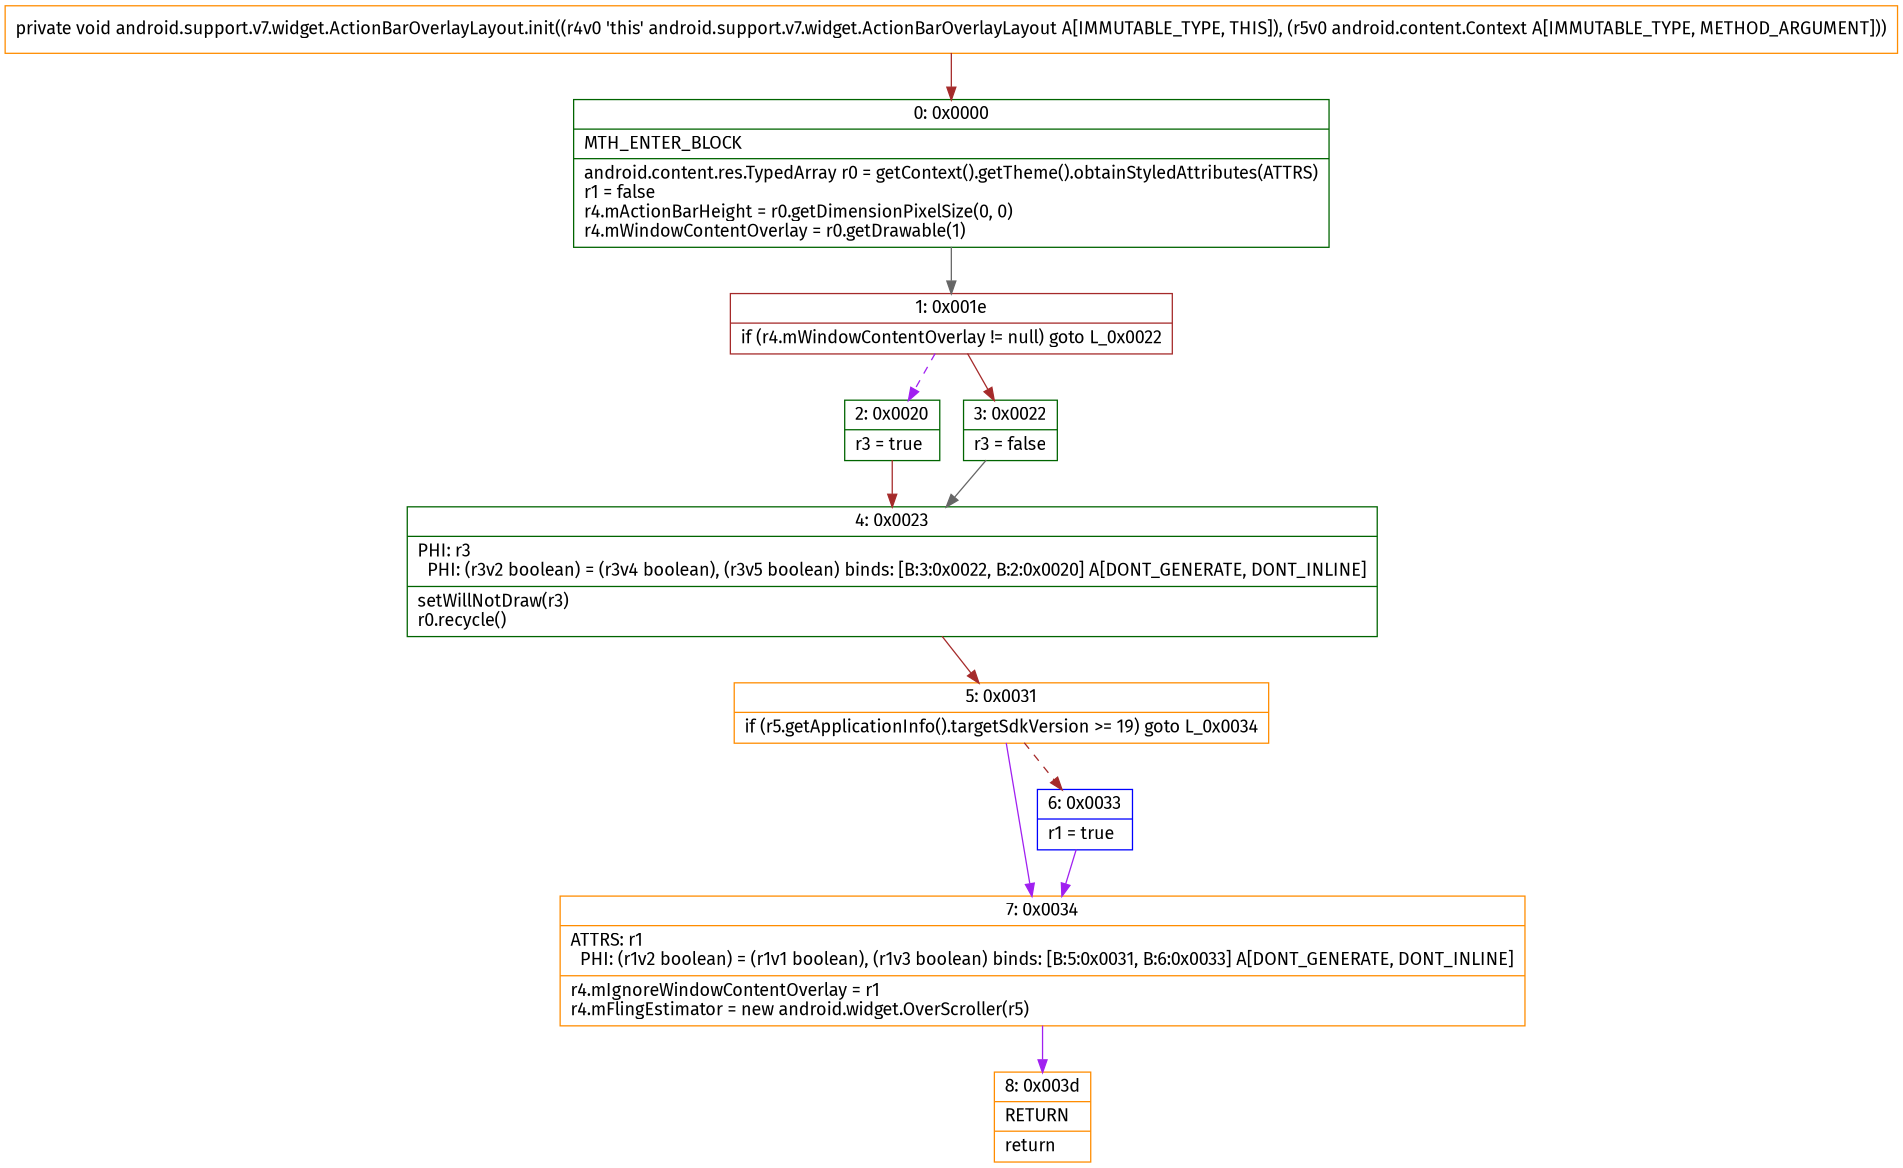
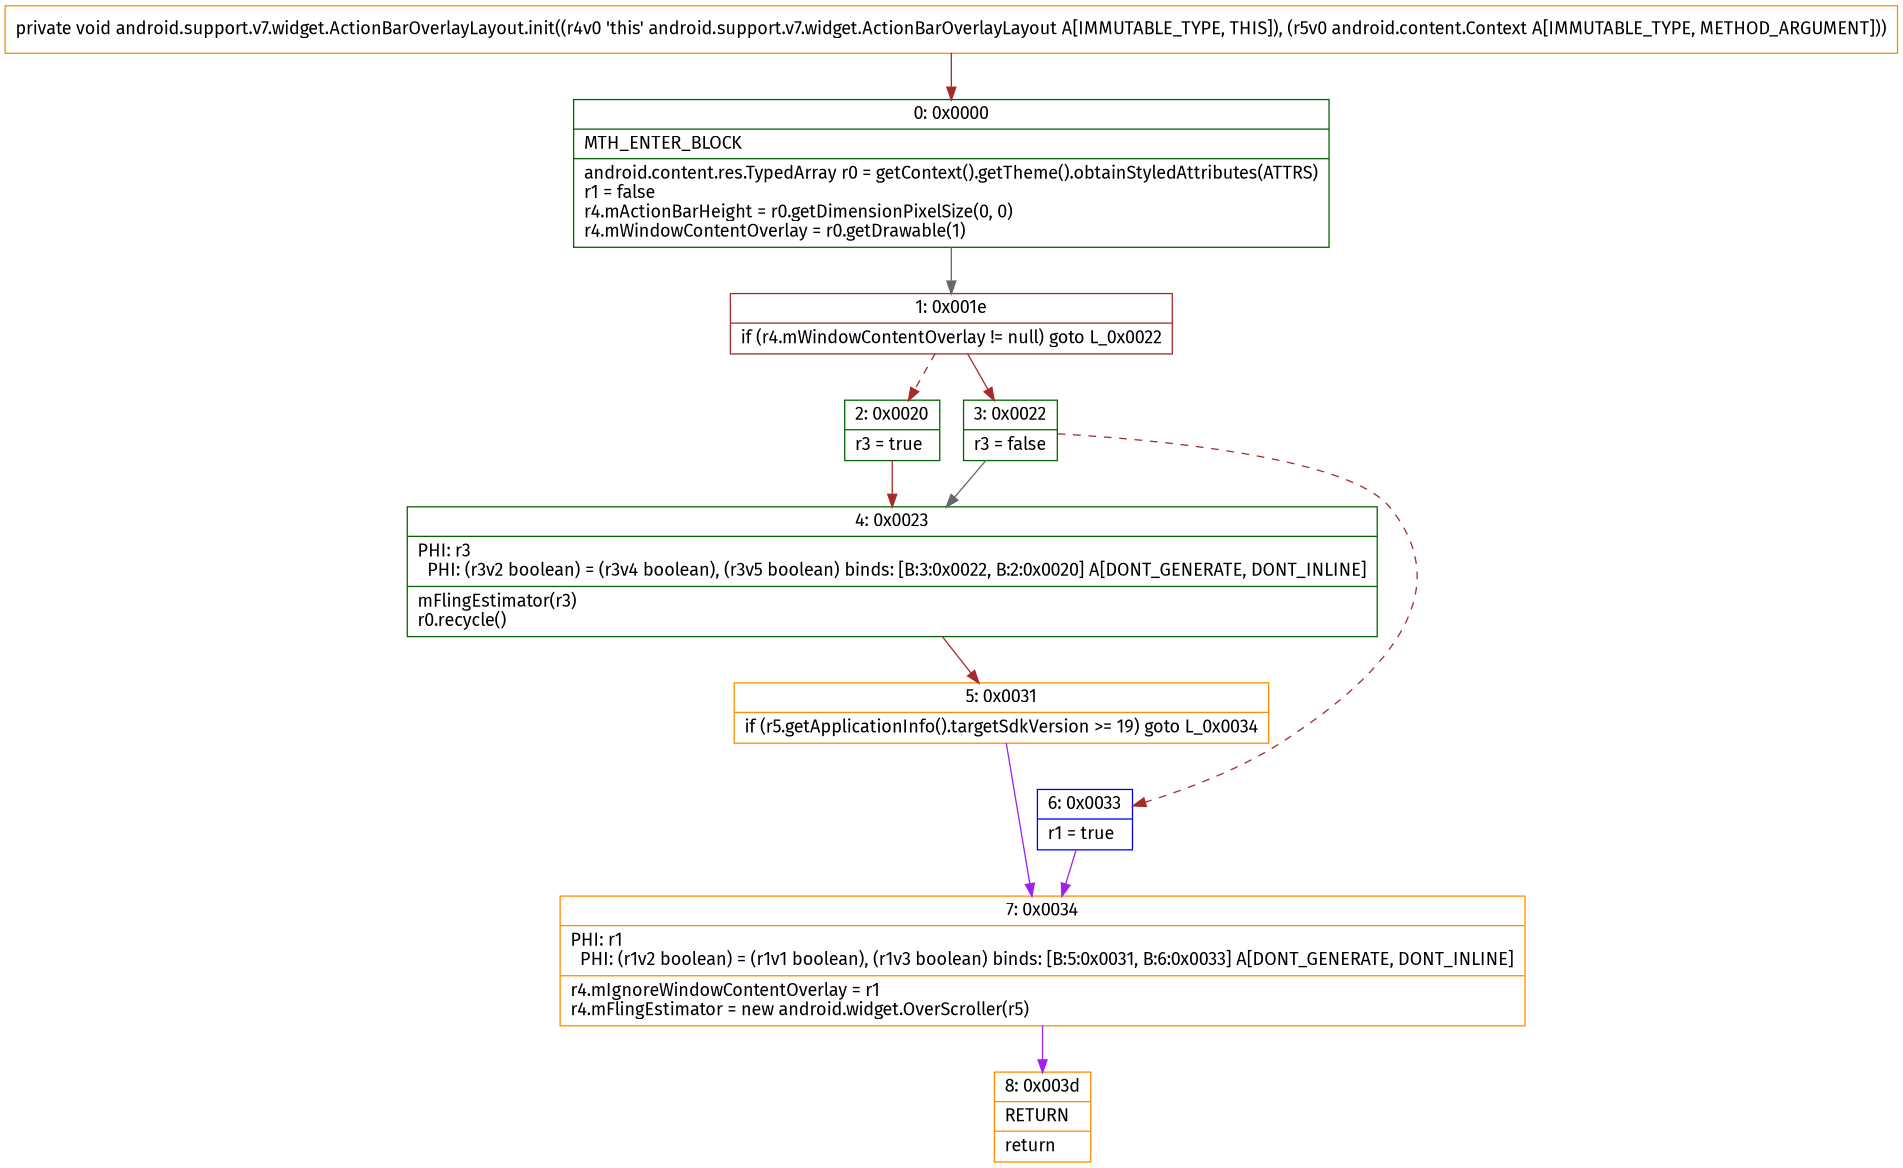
(925, 371) -> (925, 371)
(493, 601) -> (497, 601)
(1039, 761) -> (1413, 552)
(610, 940) -> (599, 940)
